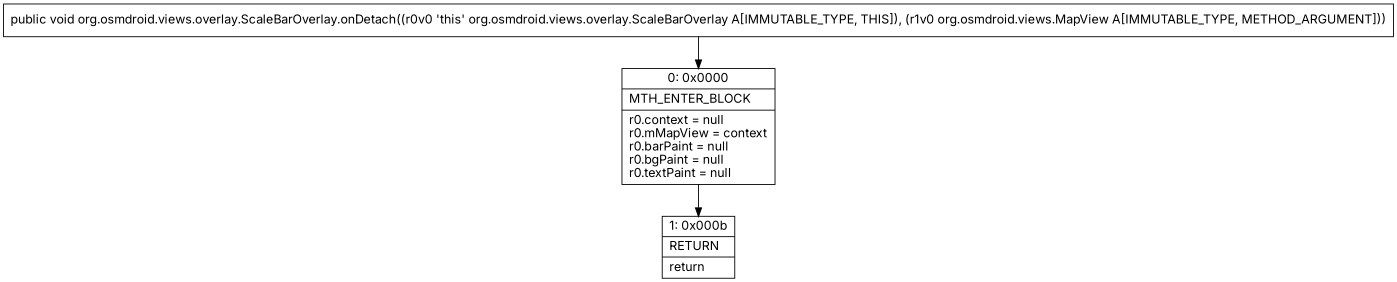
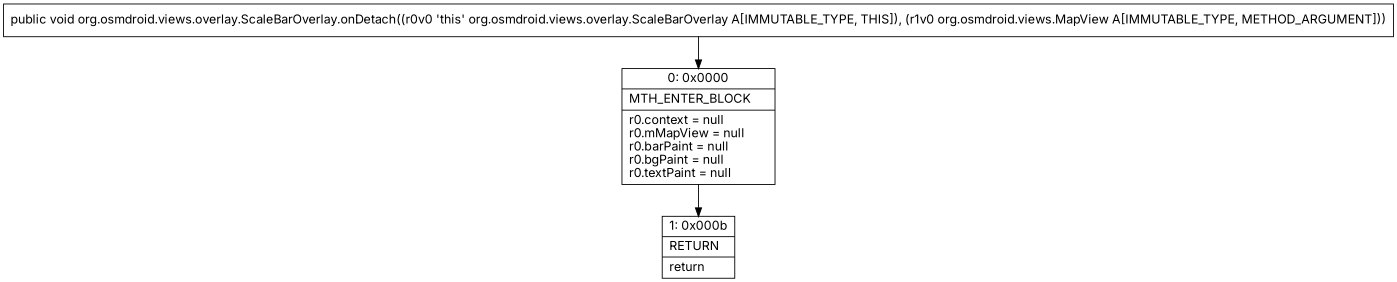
(698, 134) -> (687, 134)
